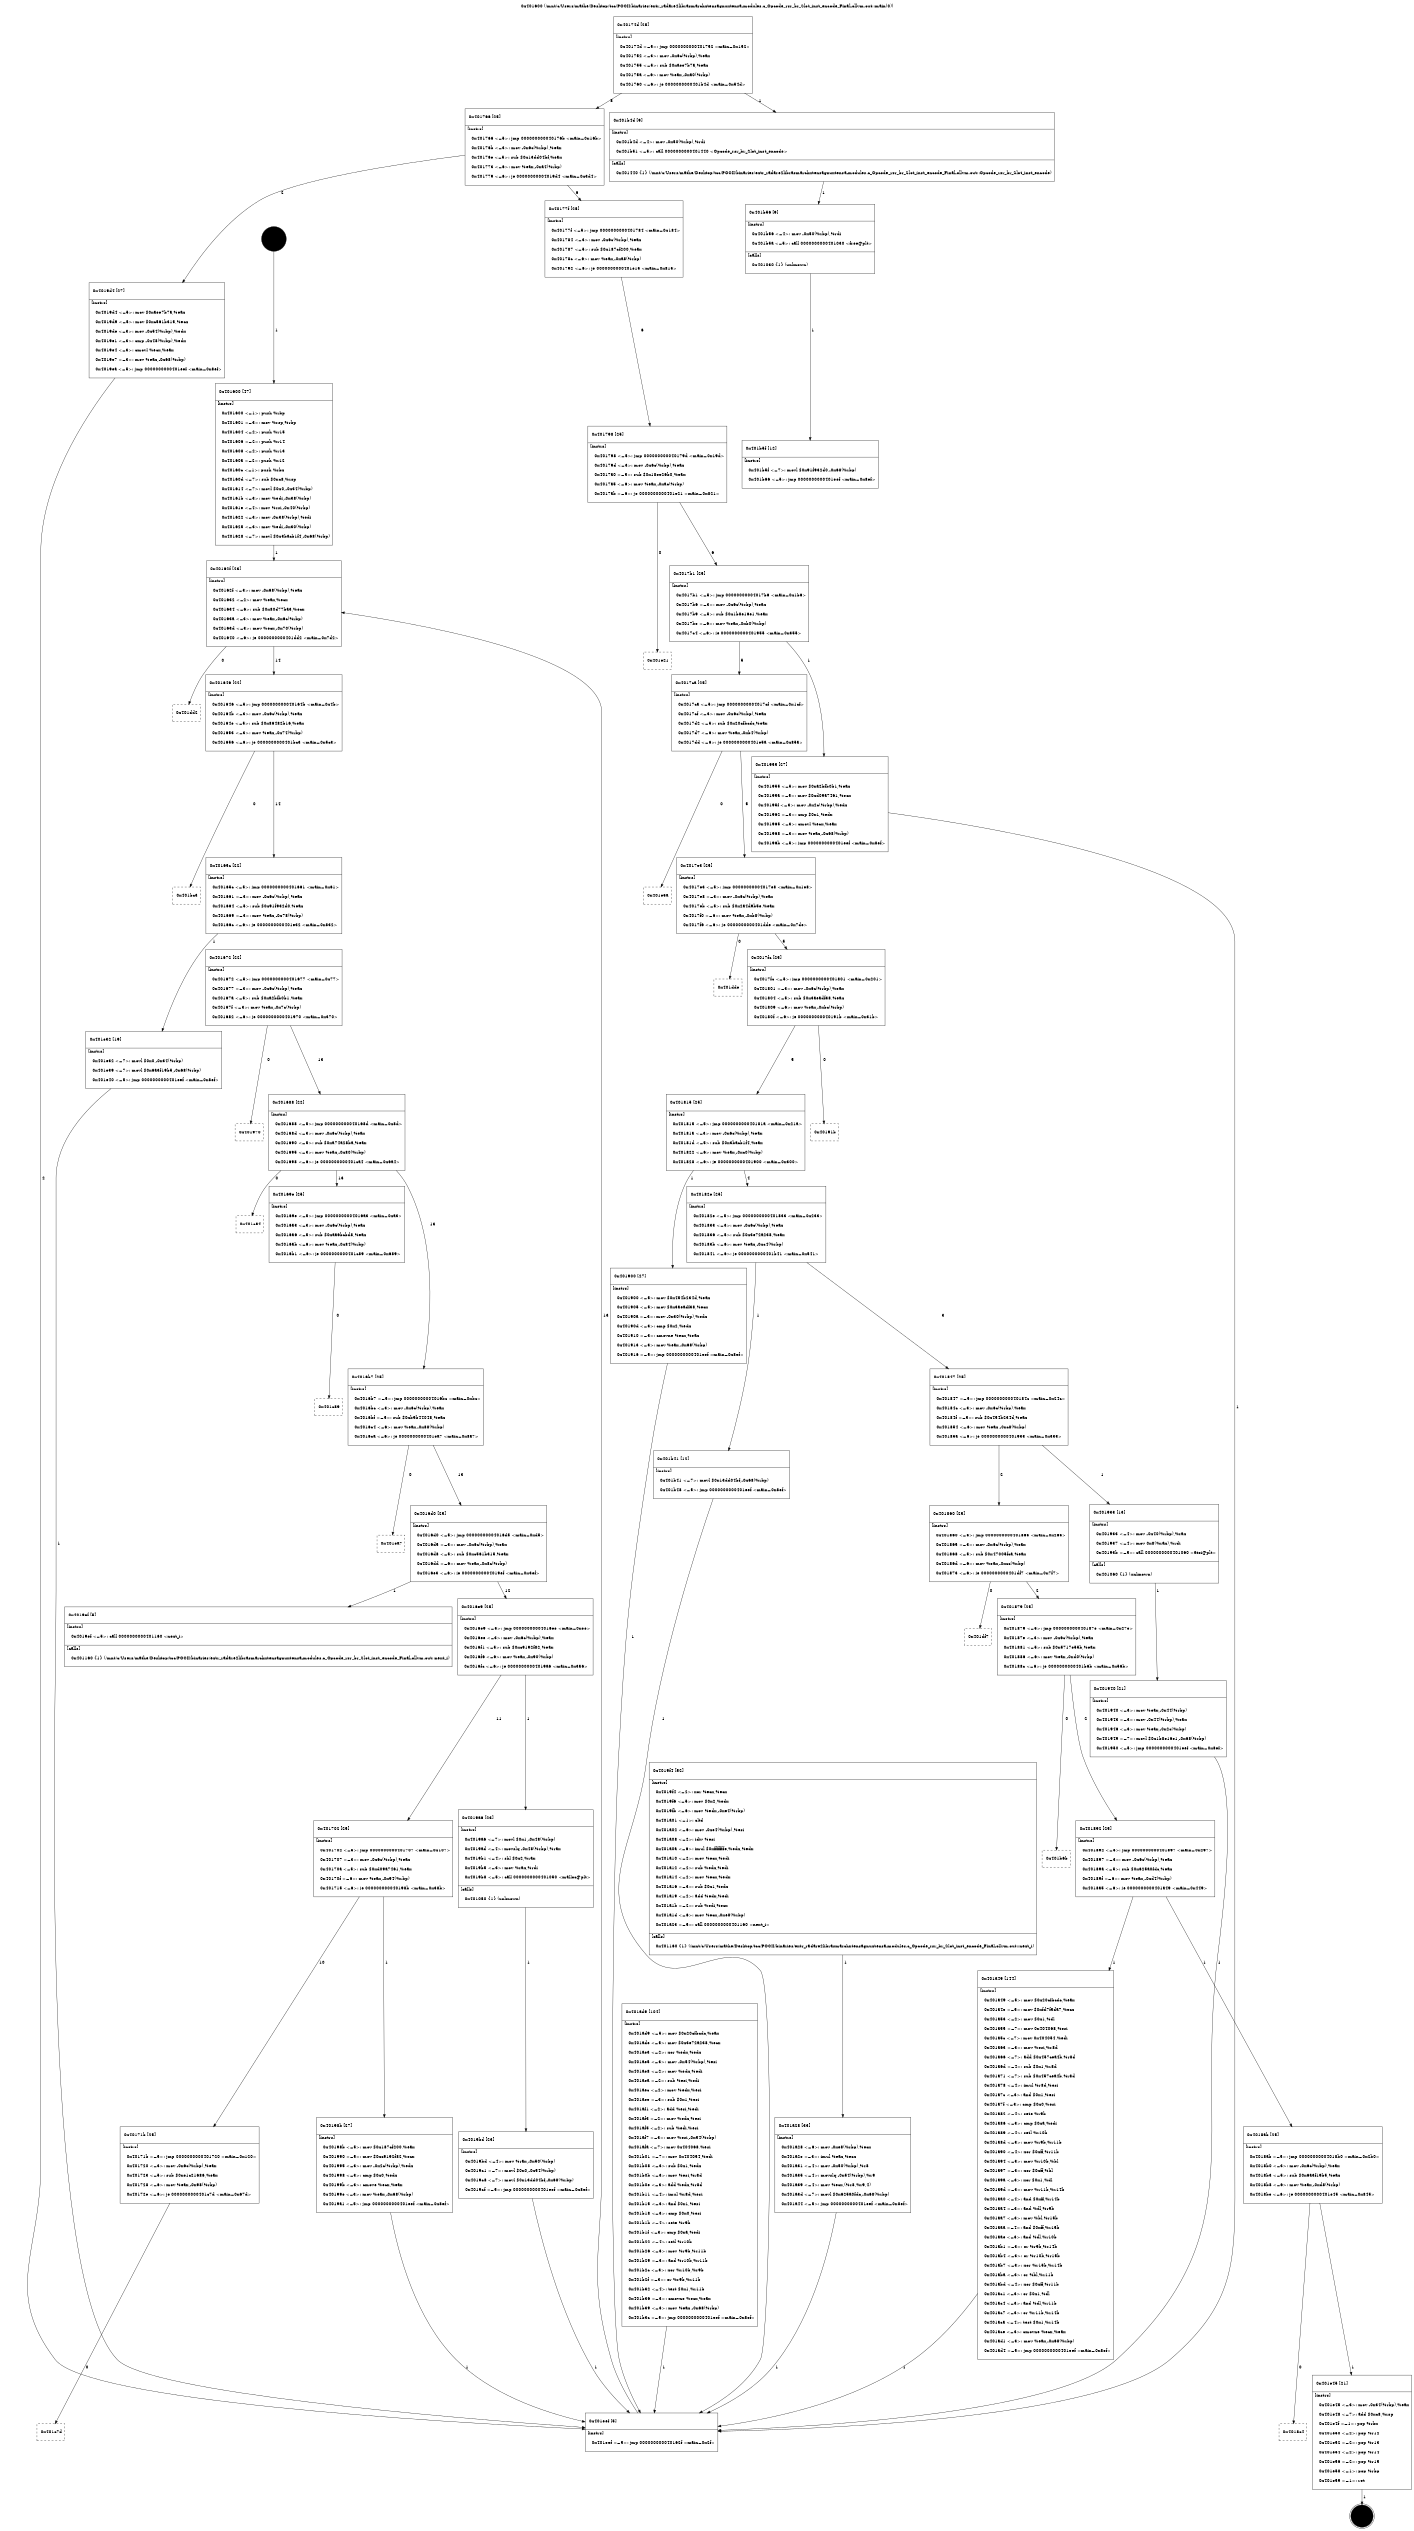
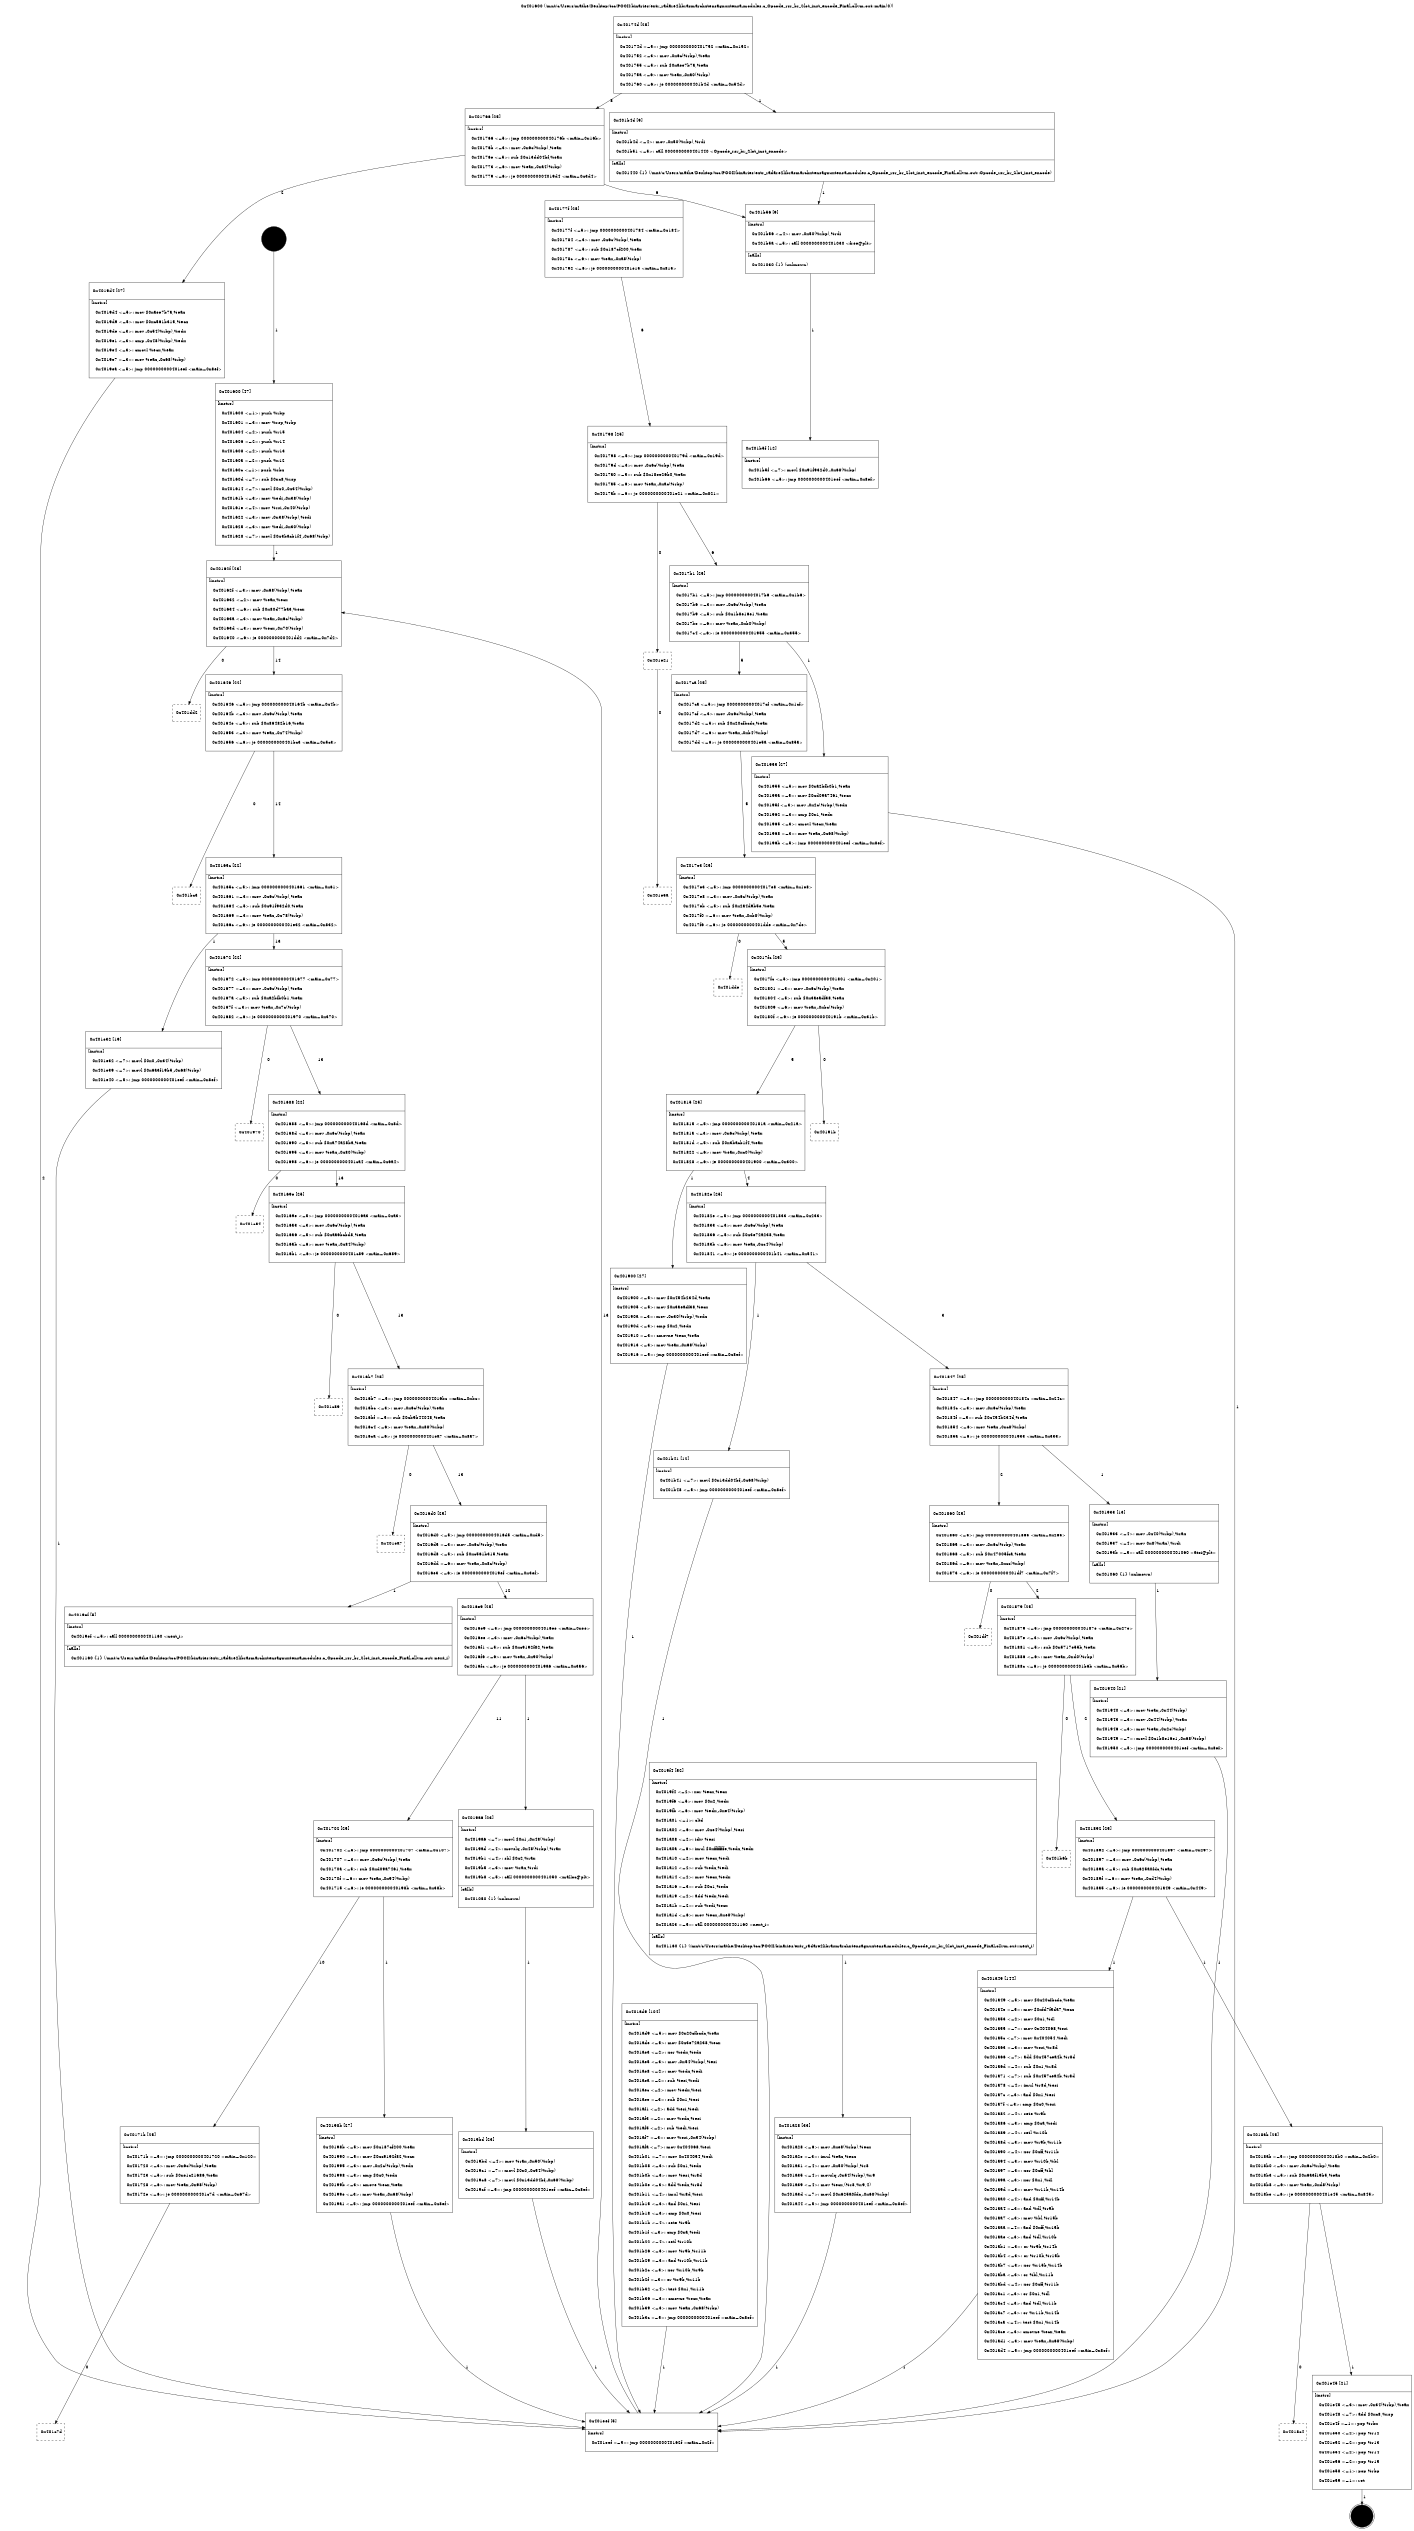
(573, 192) -> (674, 198)
(692, 818) -> (657, 777)
none -> (274, 940)
(428, 1265) -> (376, 1314)
